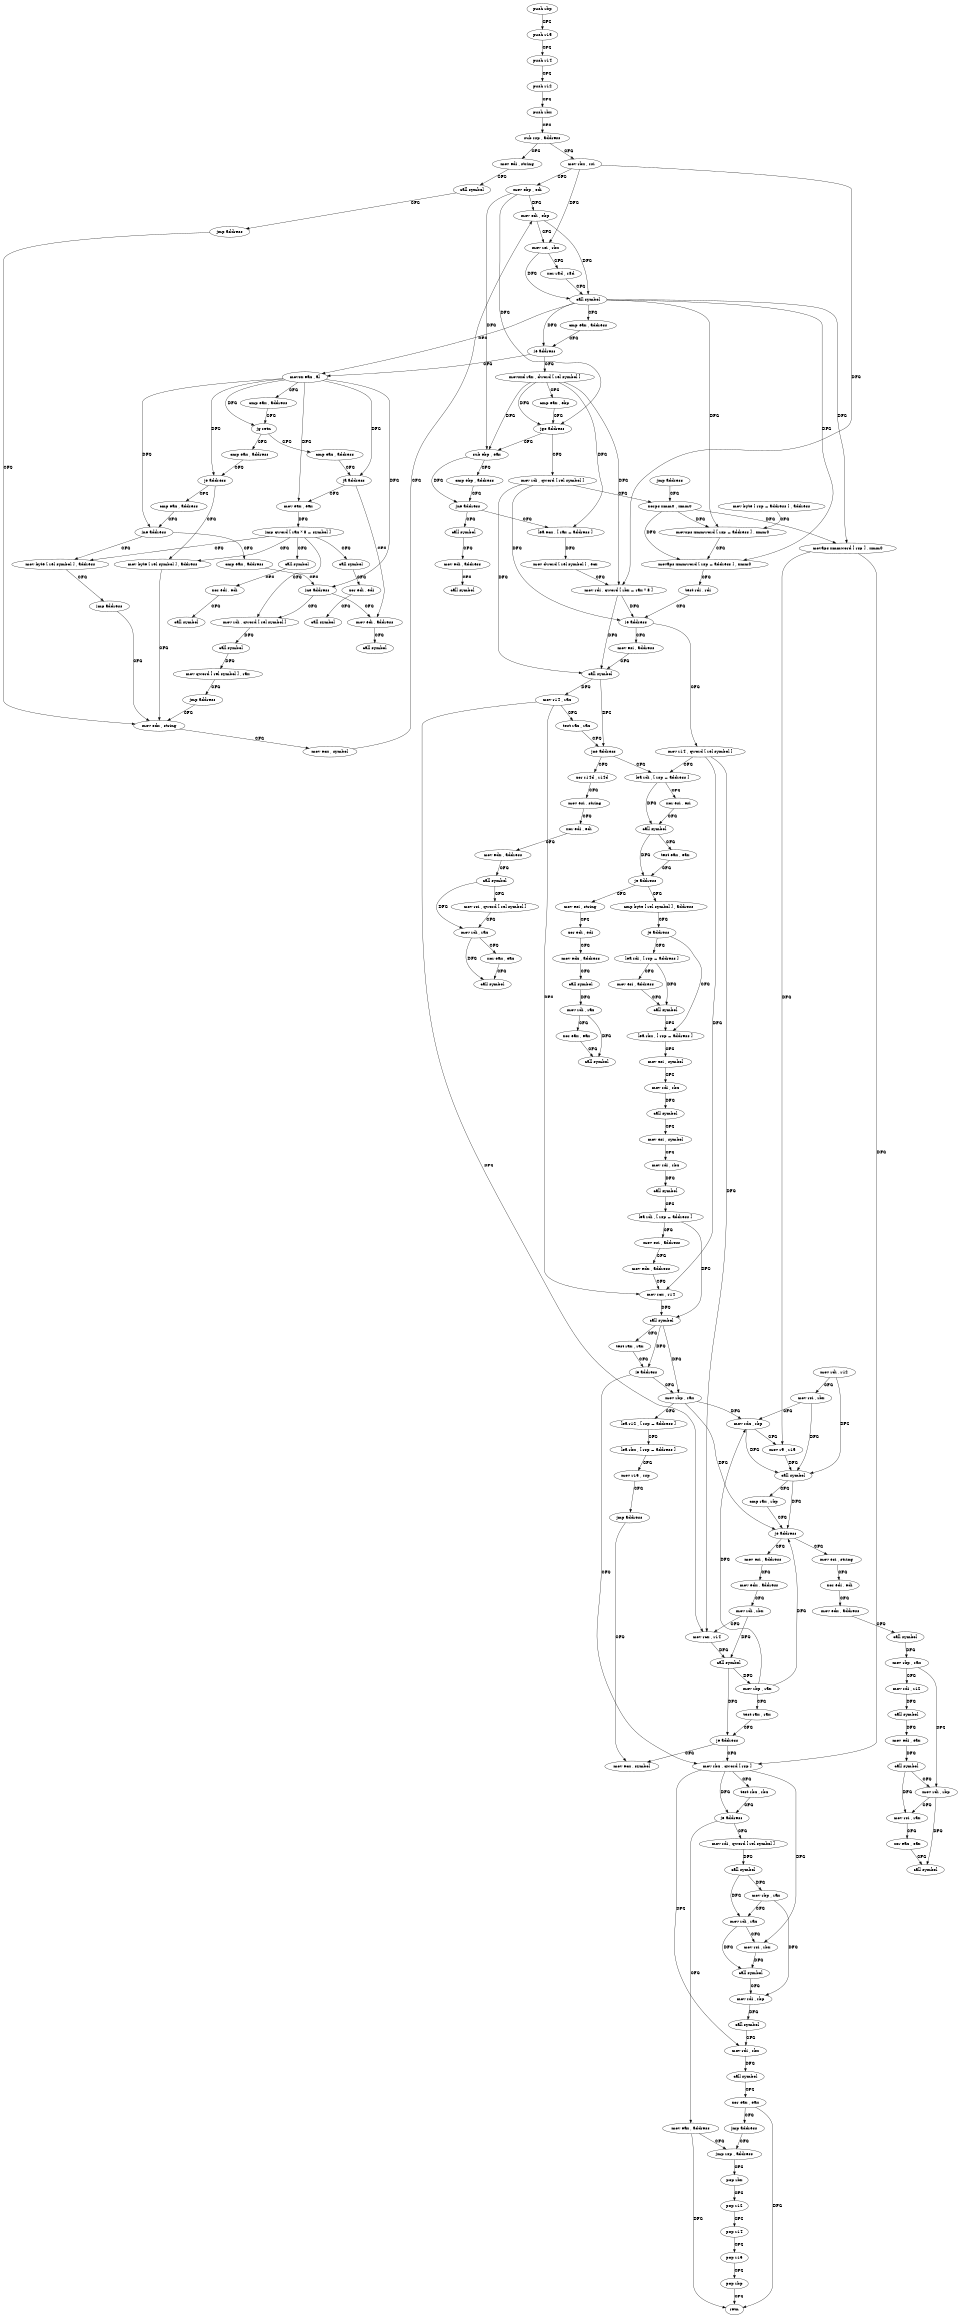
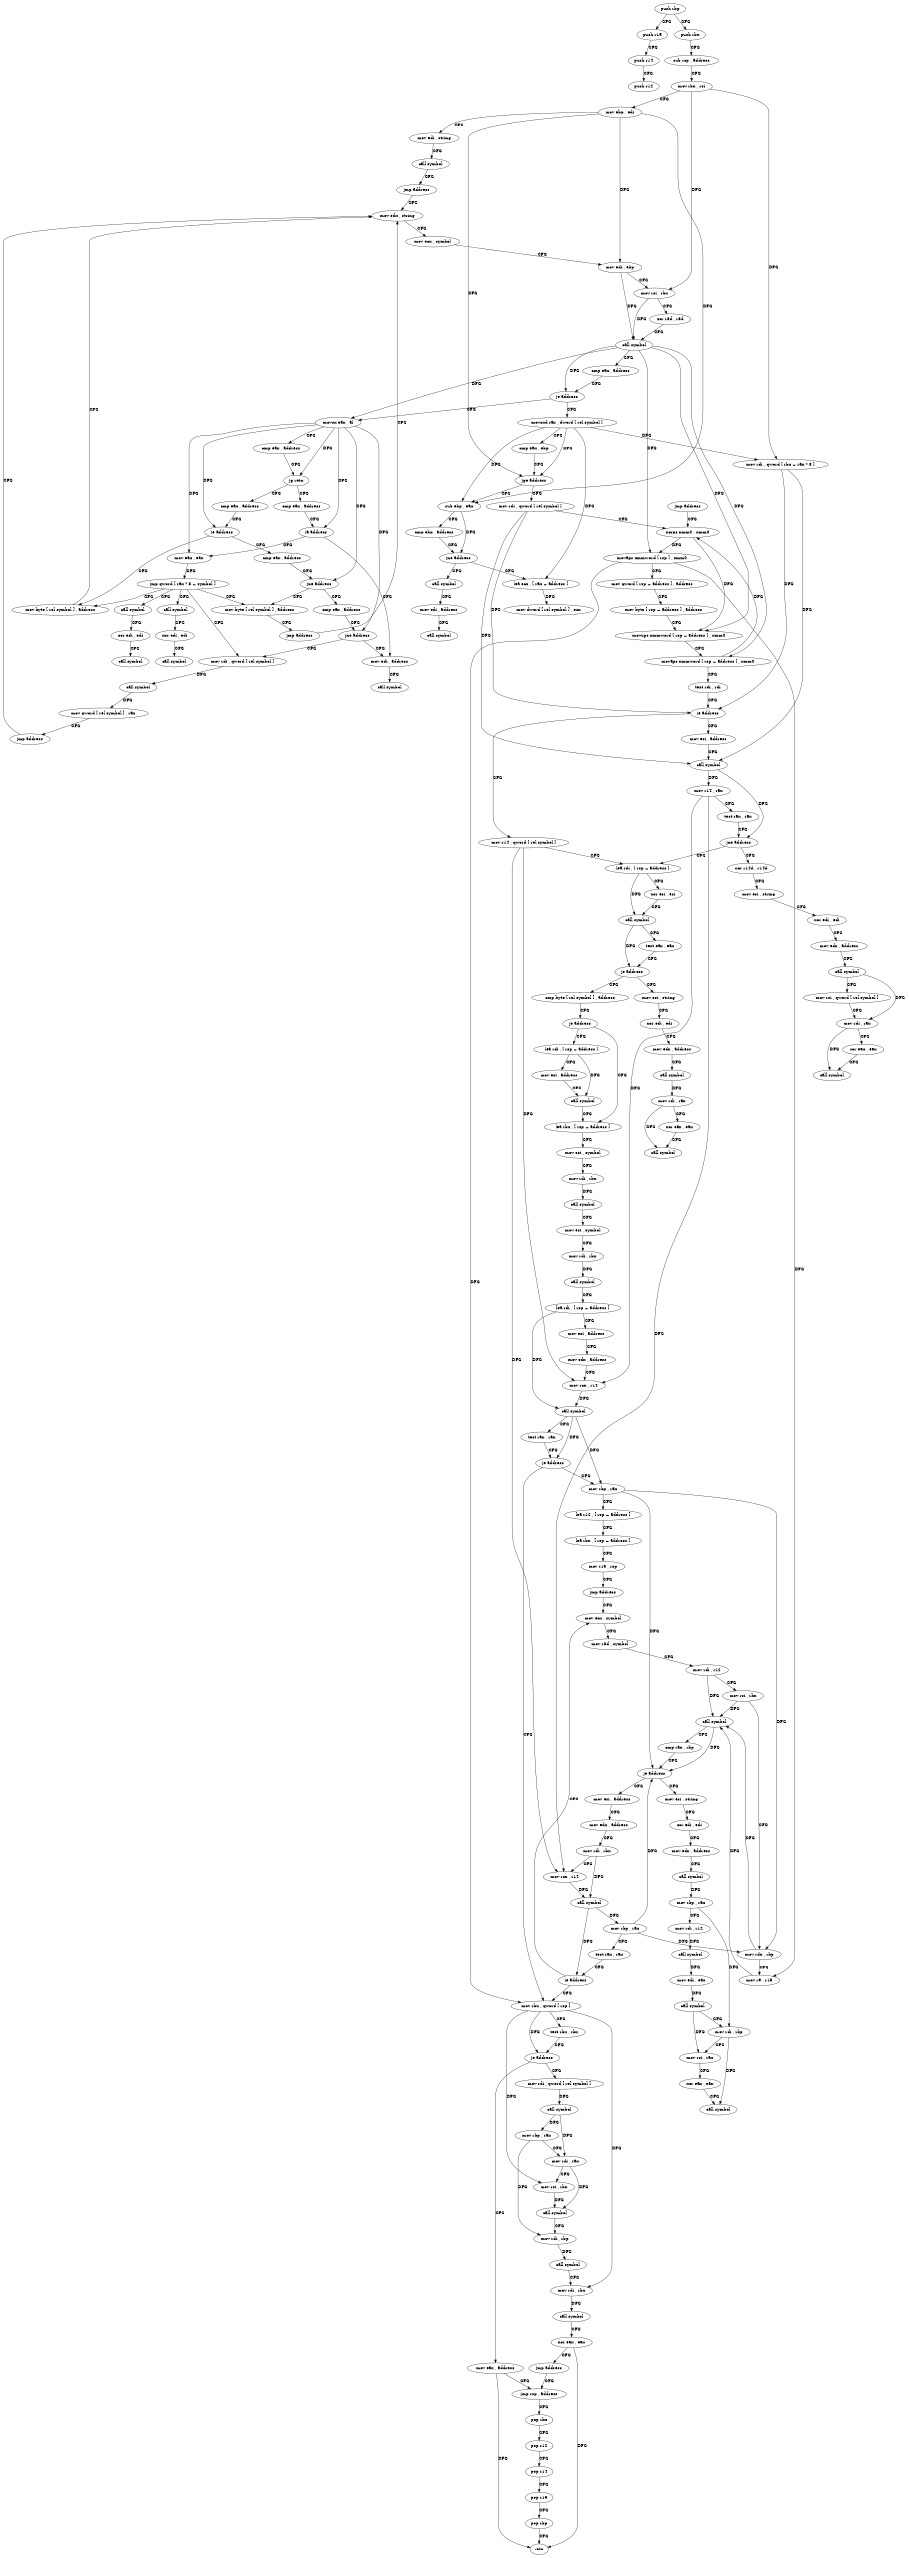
(542, 98) -> (679, 21)
(531, 150) -> (518, 114)
(648, 540) -> (752, 595)
(591, 577) -> none
none -> (652, 584)
none -> (610, 1644)
